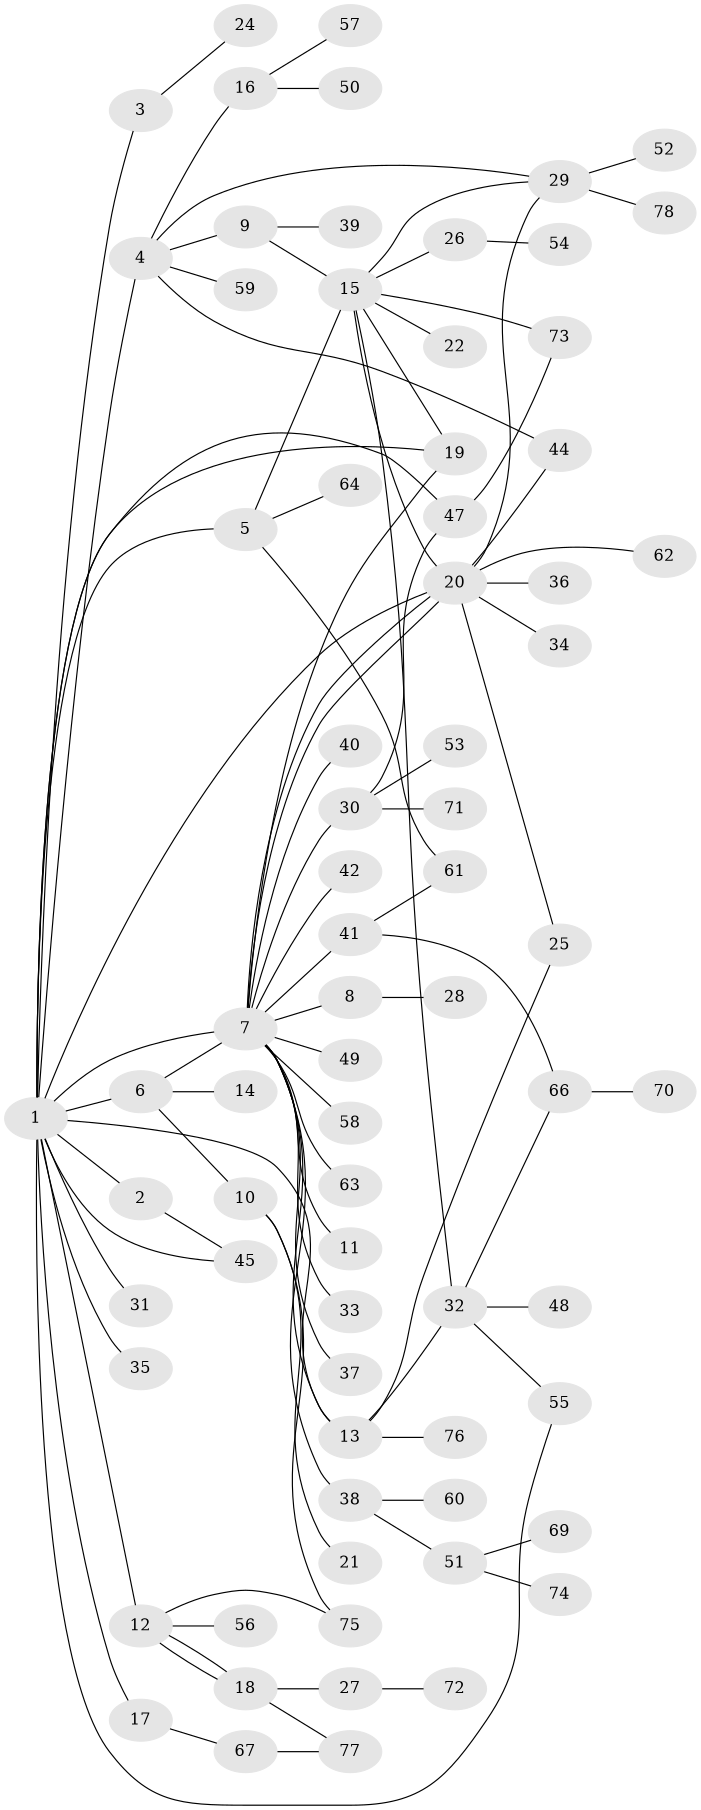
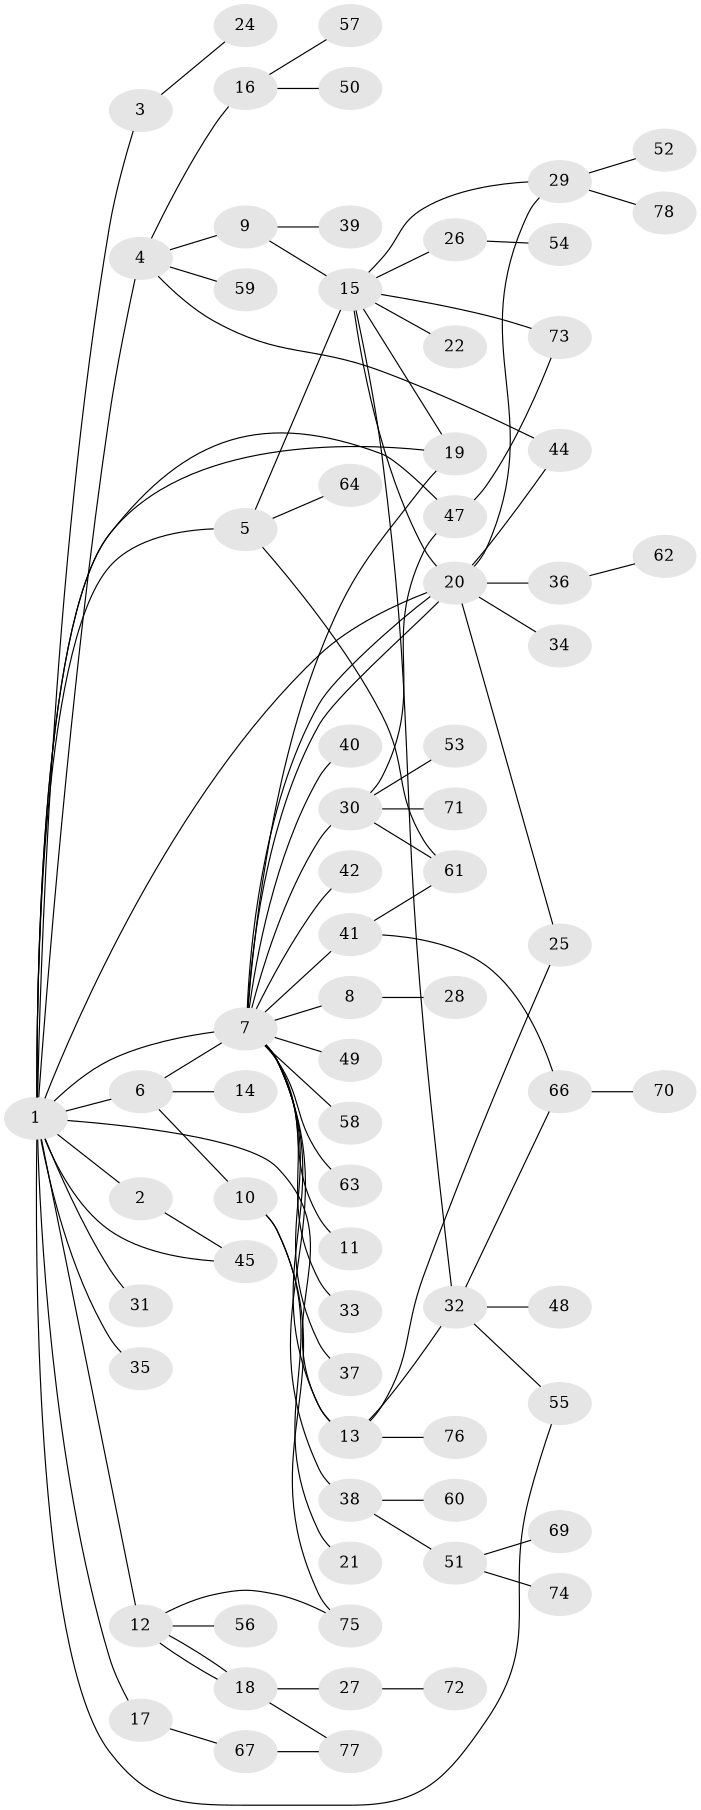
(334, 168) -> none
(555, 548) -> (612, 570)
none -> (403, 840)
